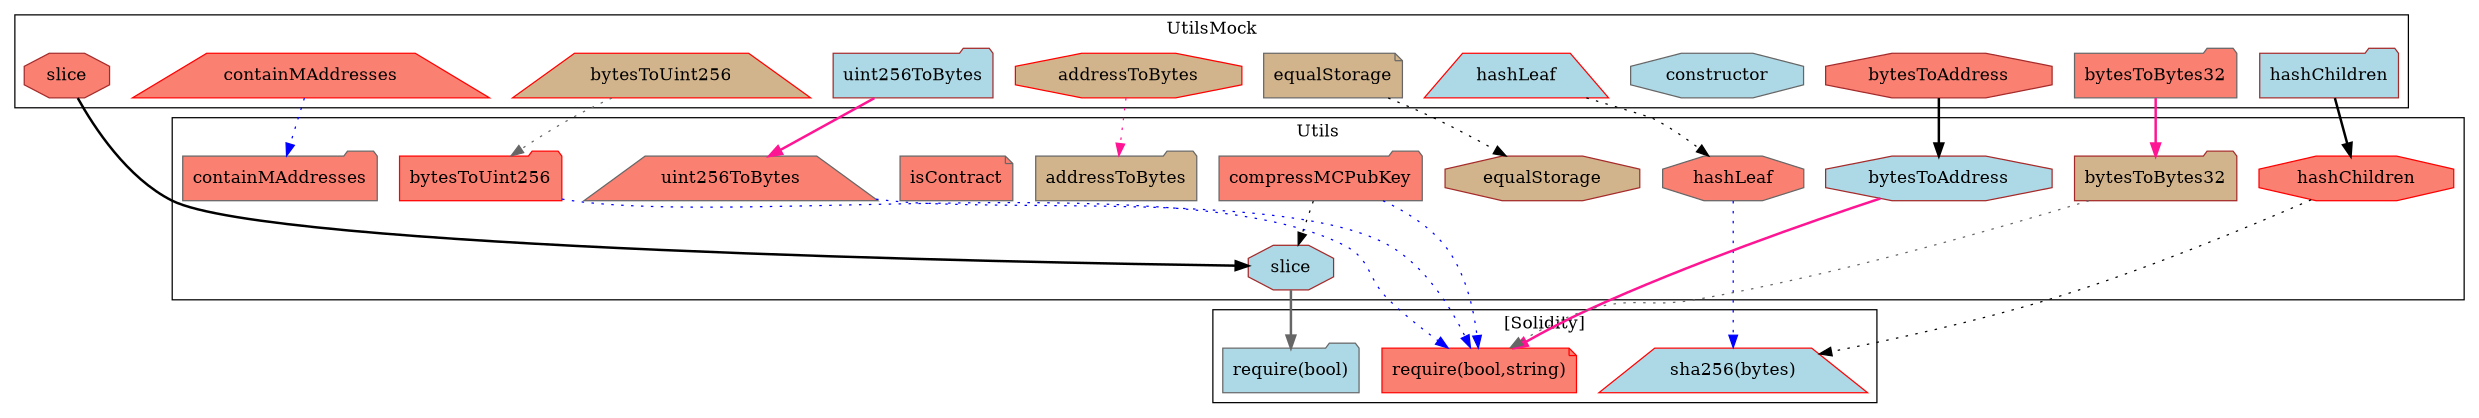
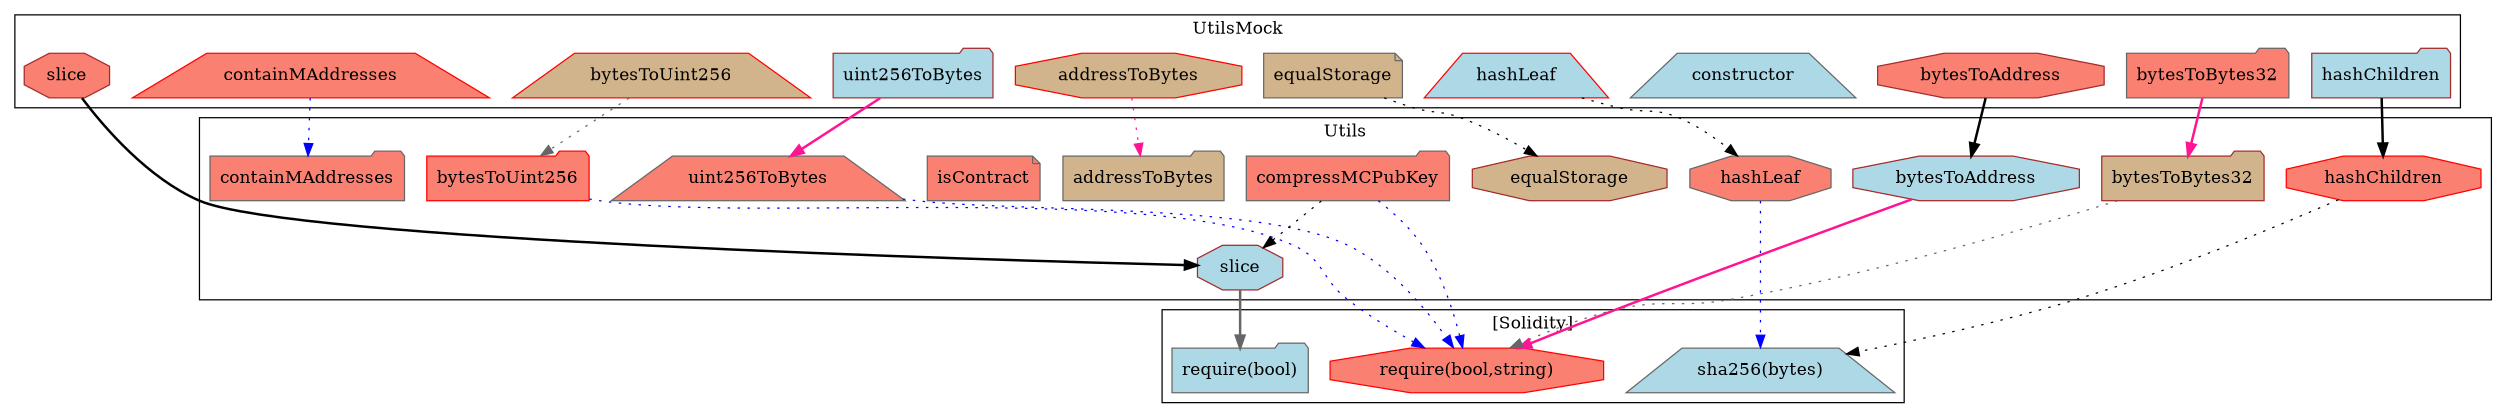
(1717, 76) -> (1743, 76)
(1479, 370) -> (1467, 370)
(1733, 370) -> (1760, 370)
